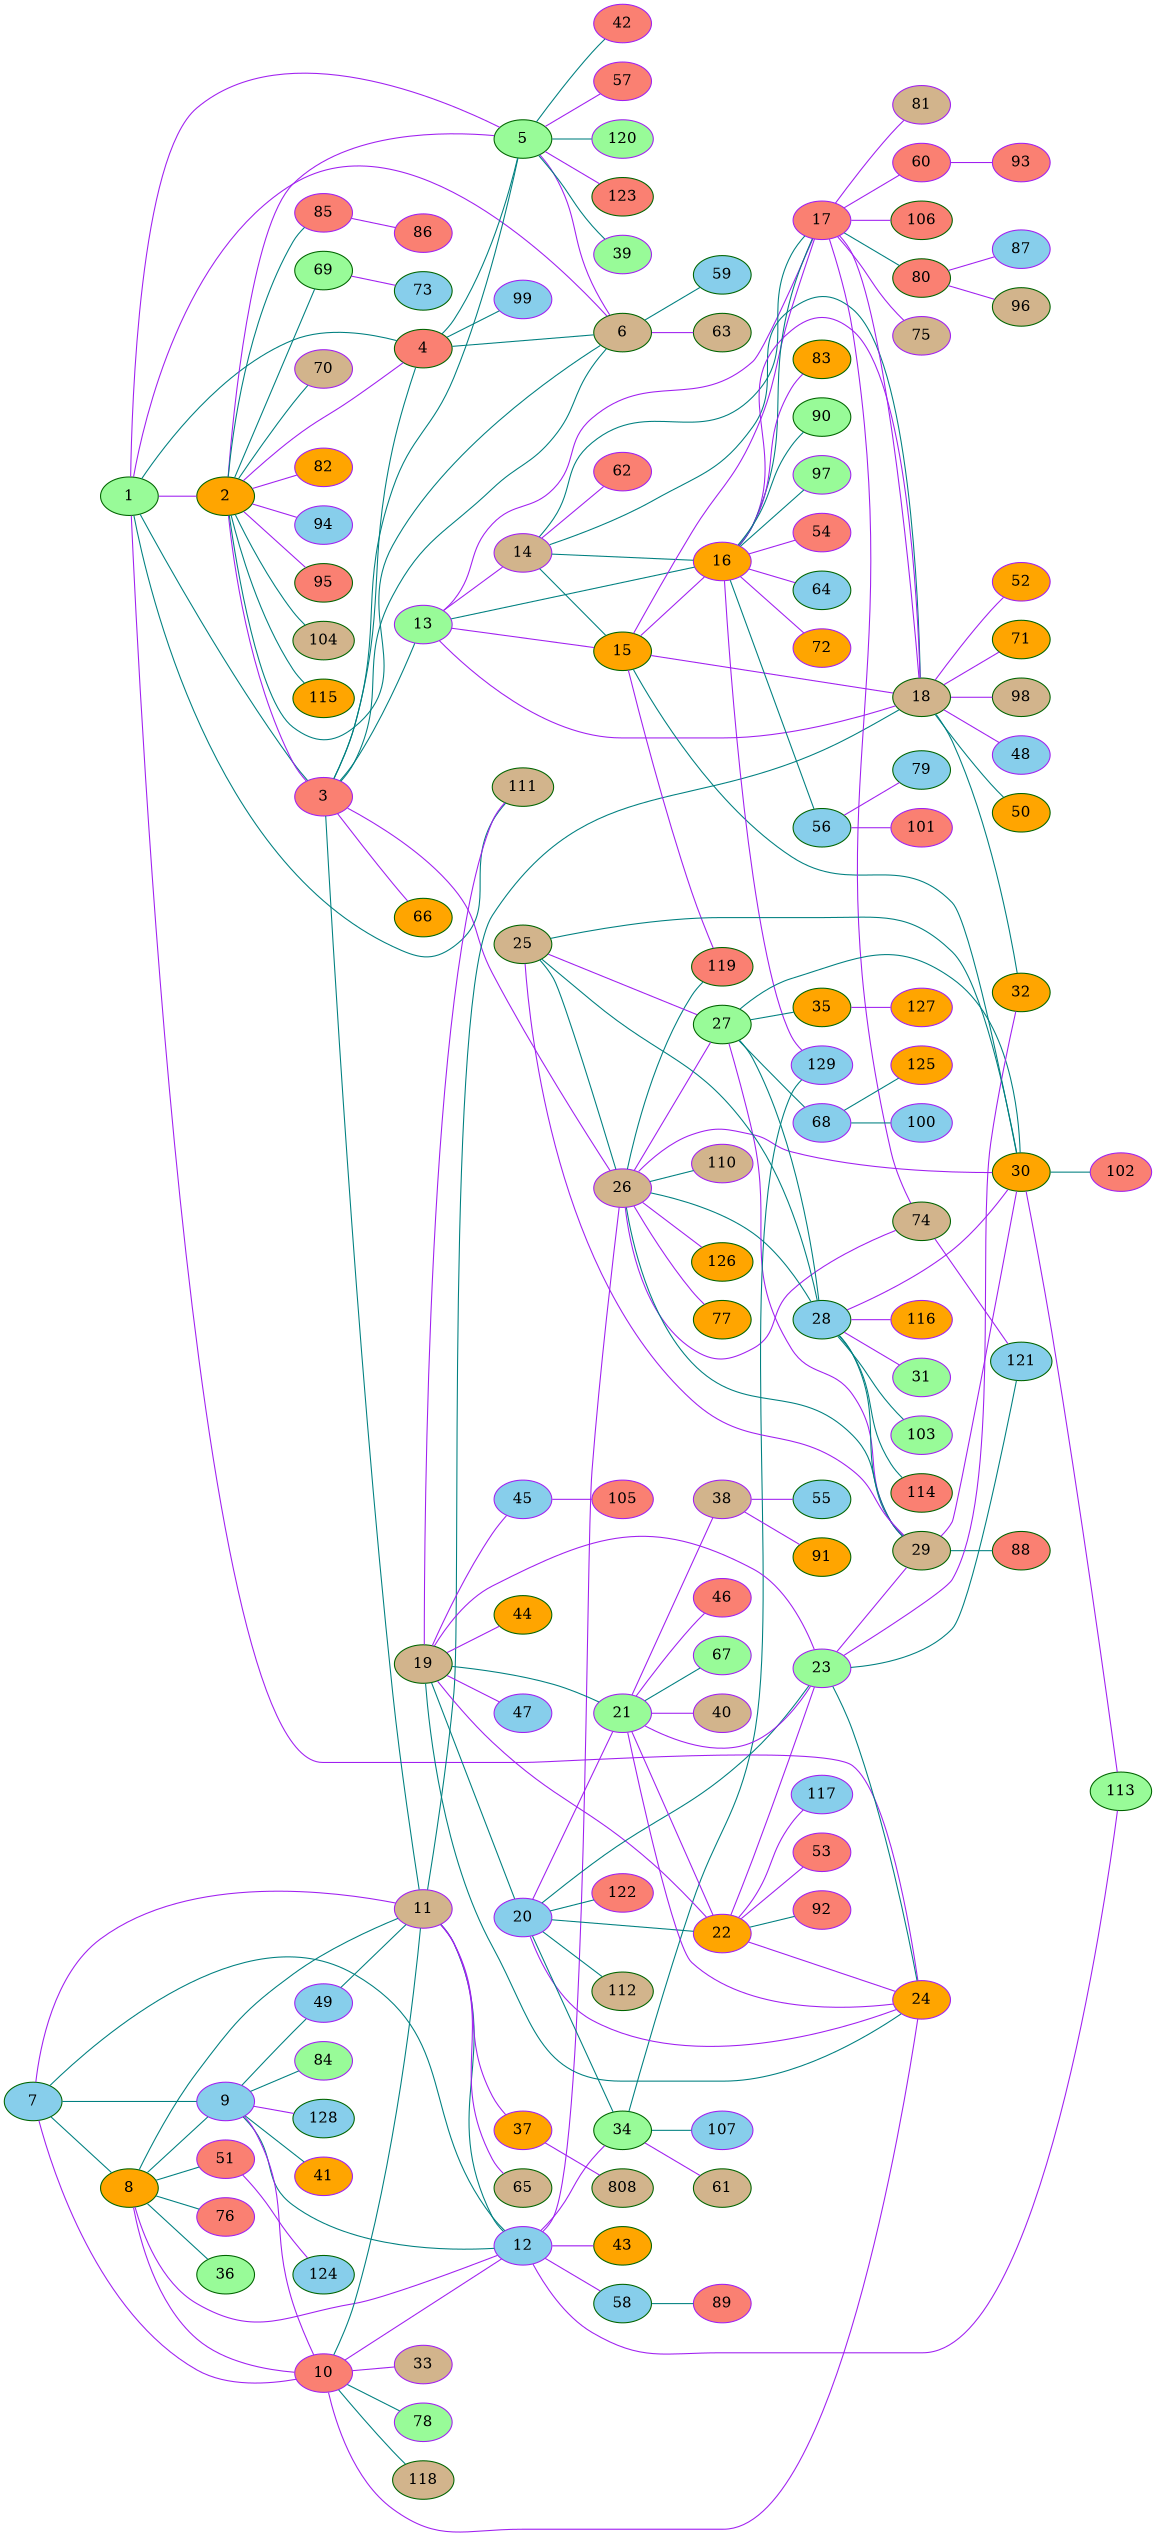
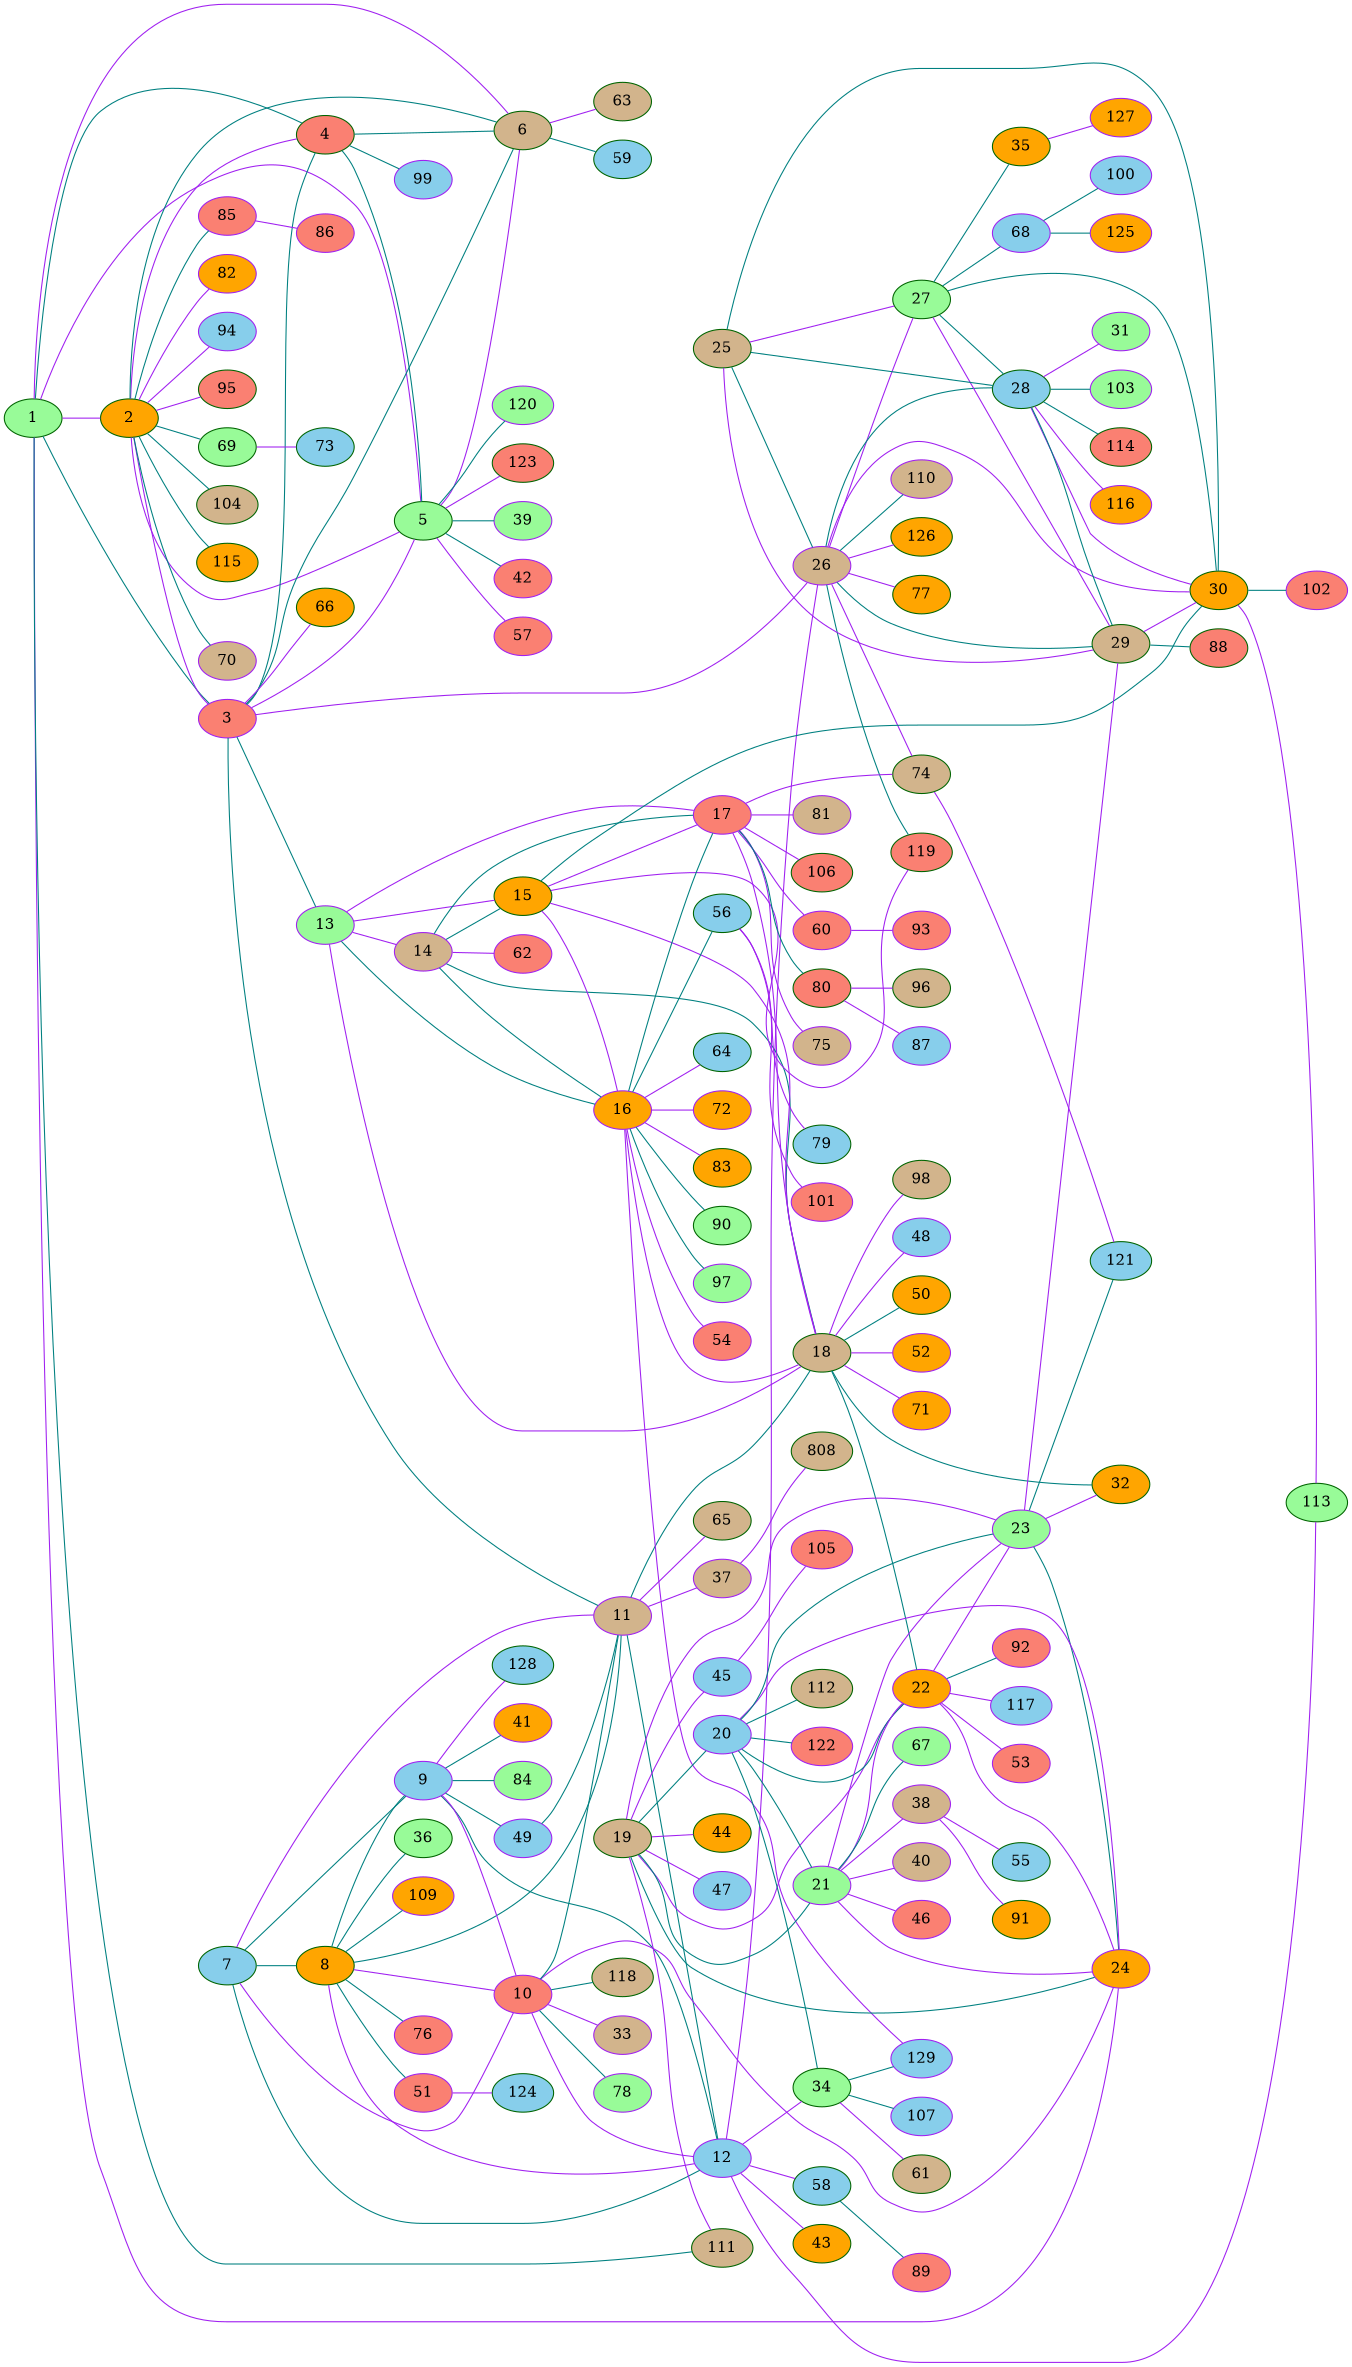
(404, 462) -> (350, 640)
(1021, 640) -> (922, 1411)
none -> (881, 1518)
(573, 1816) -> (778, 1807)
none -> (423, 1896)
(523, 2130) -> (722, 1578)
